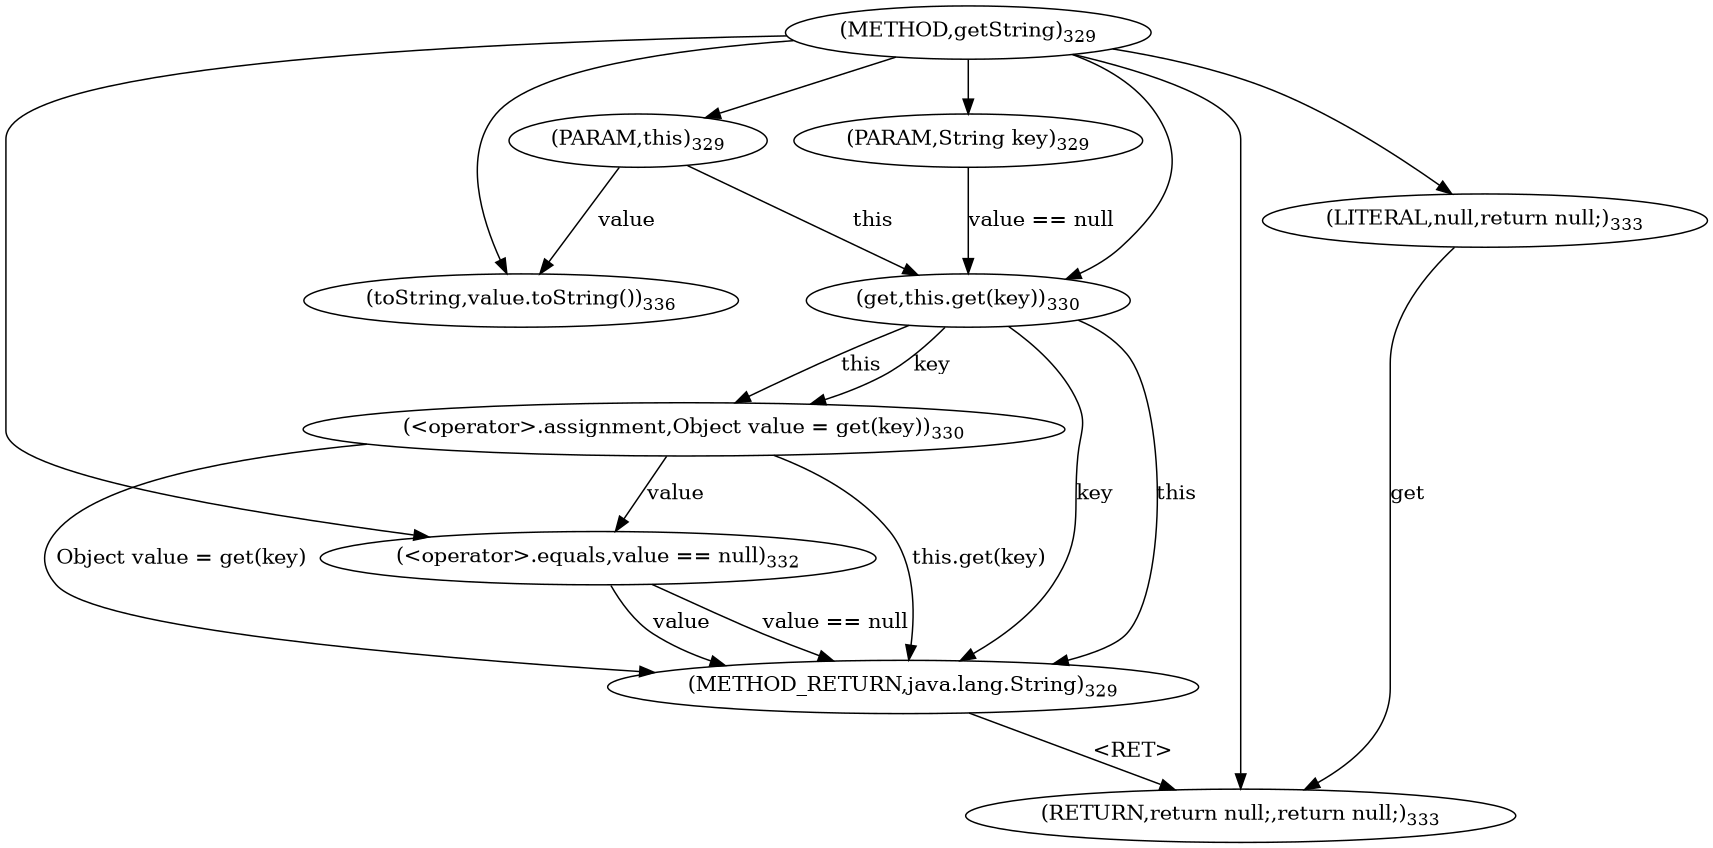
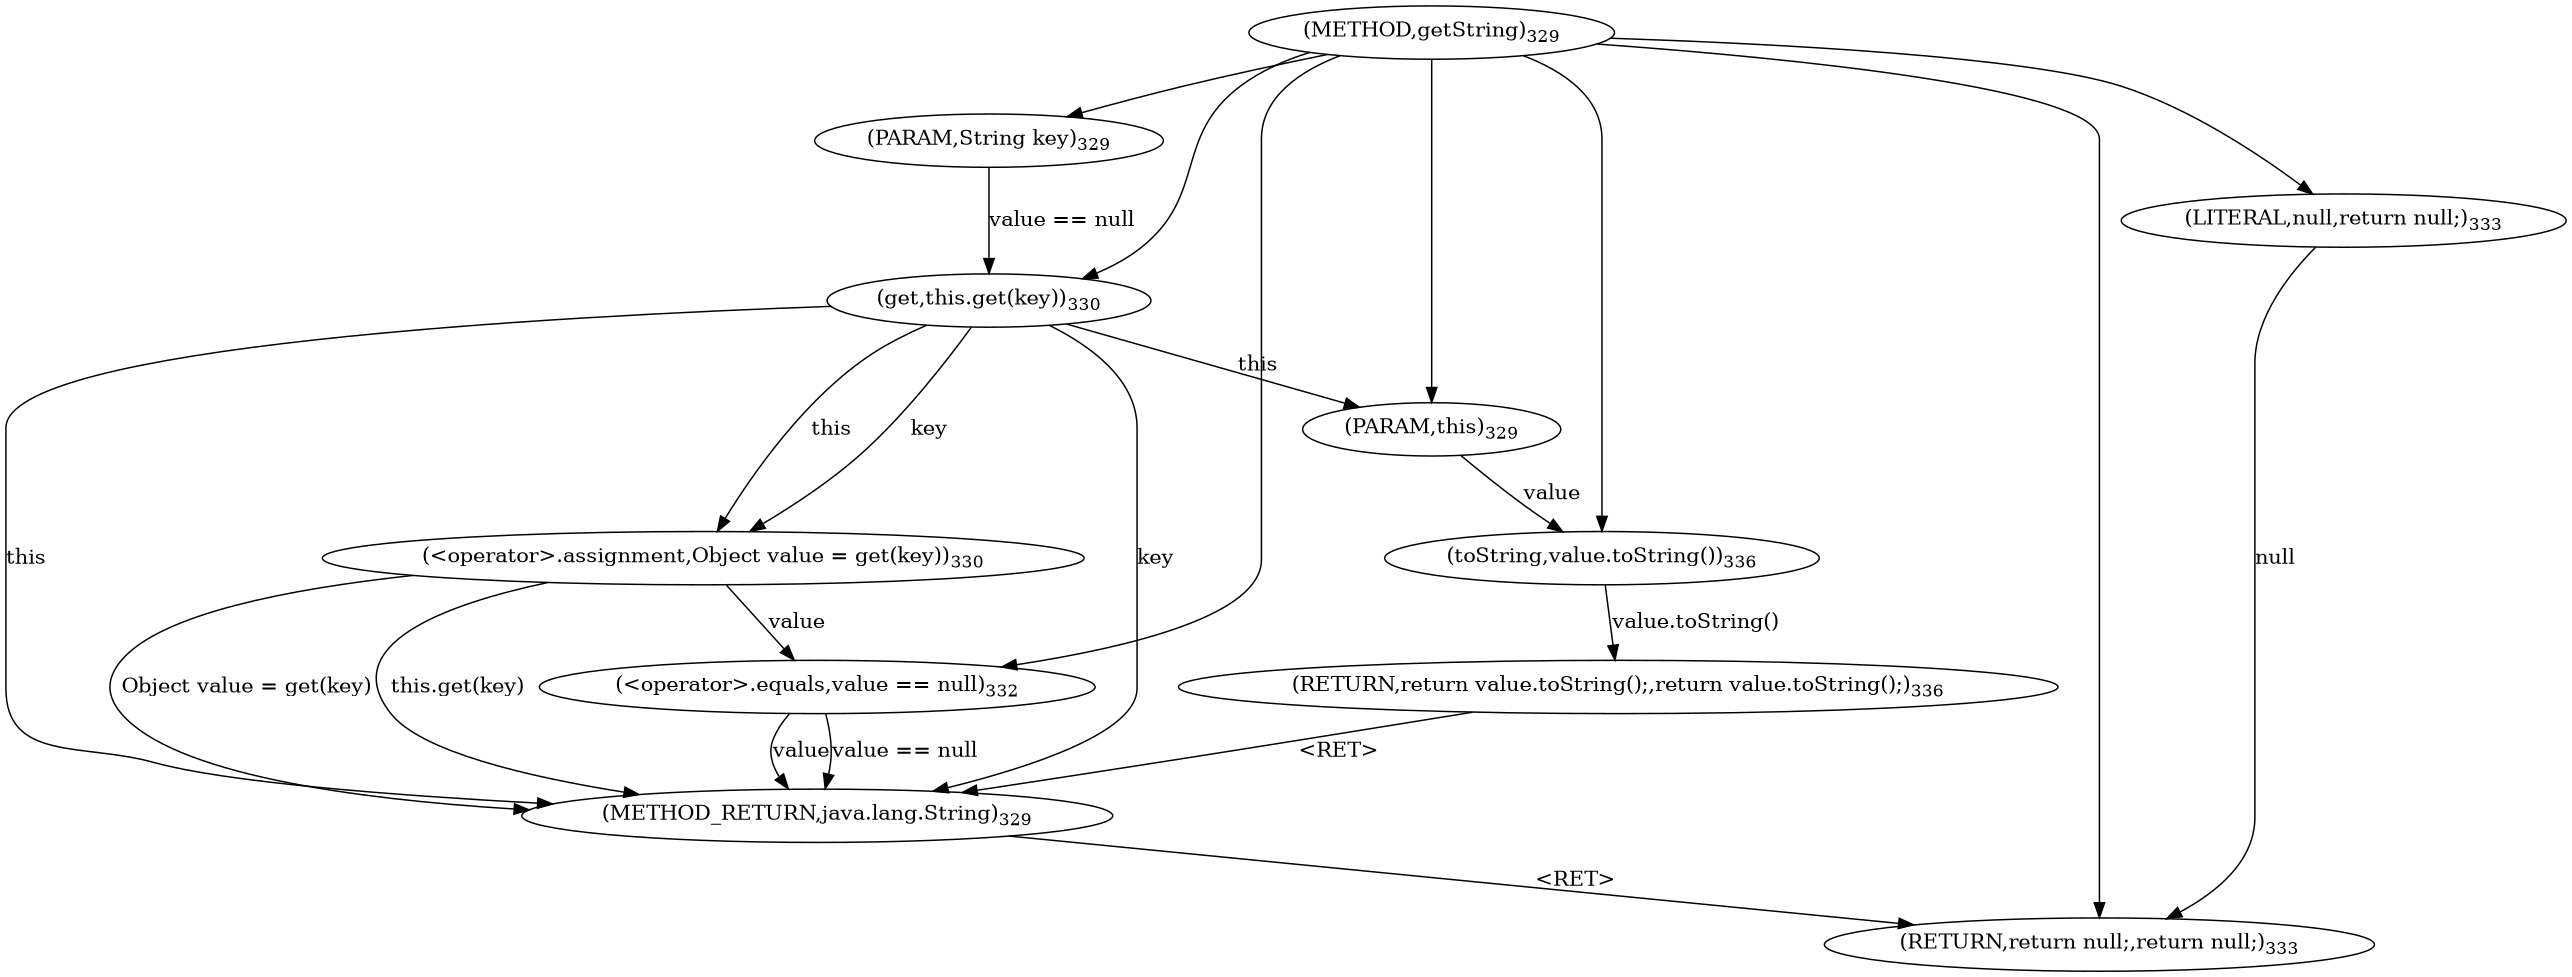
(796, 217) -> (1206, 364)
(1408, 494) -> (2276, 558)
none -> (1618, 687)
